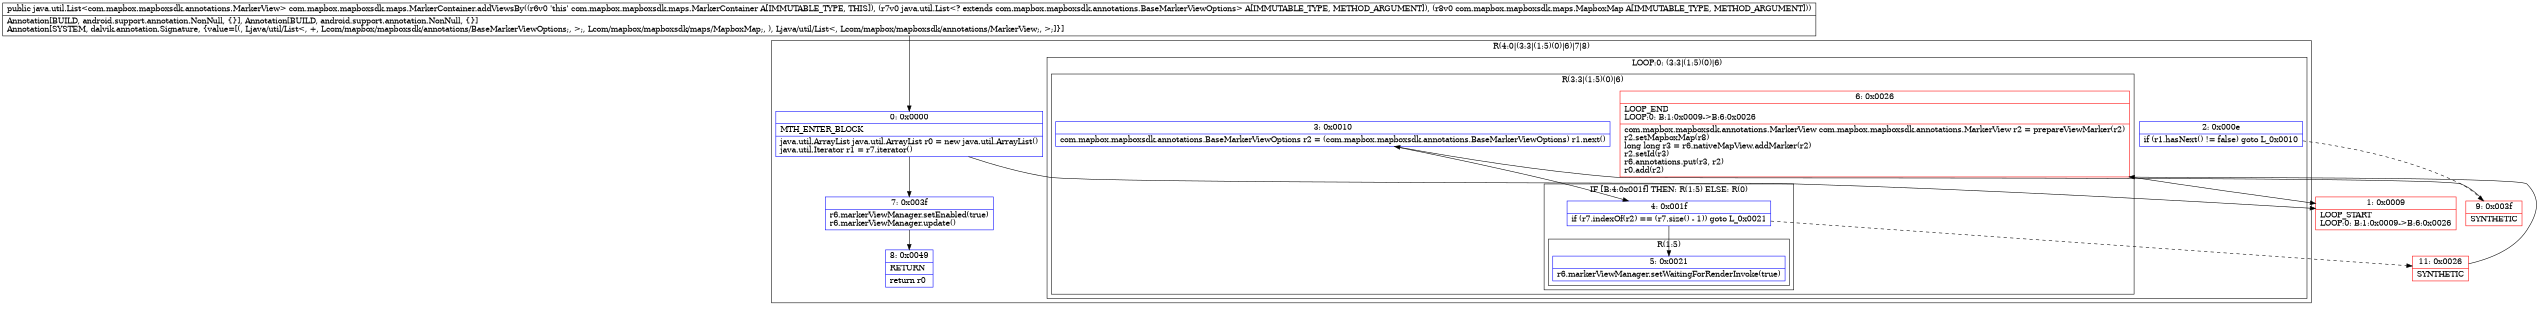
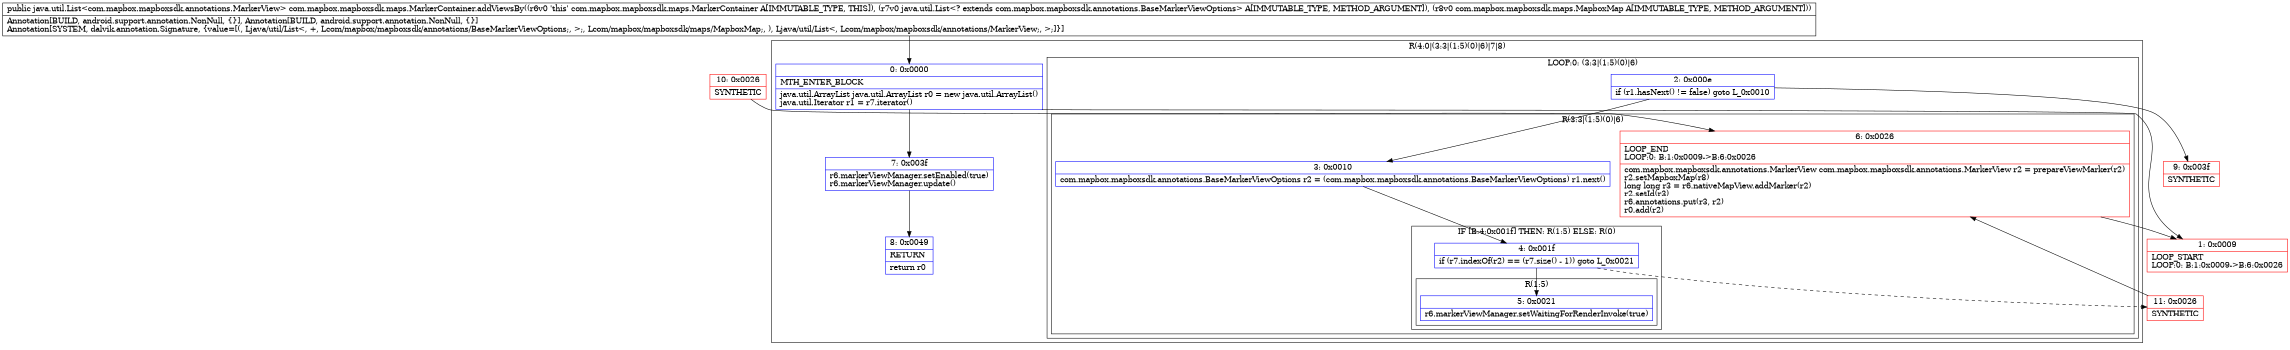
none -> (738, 87)
(2395, 159) -> (1992, 94)
(1944, 178) -> (1521, 131)
